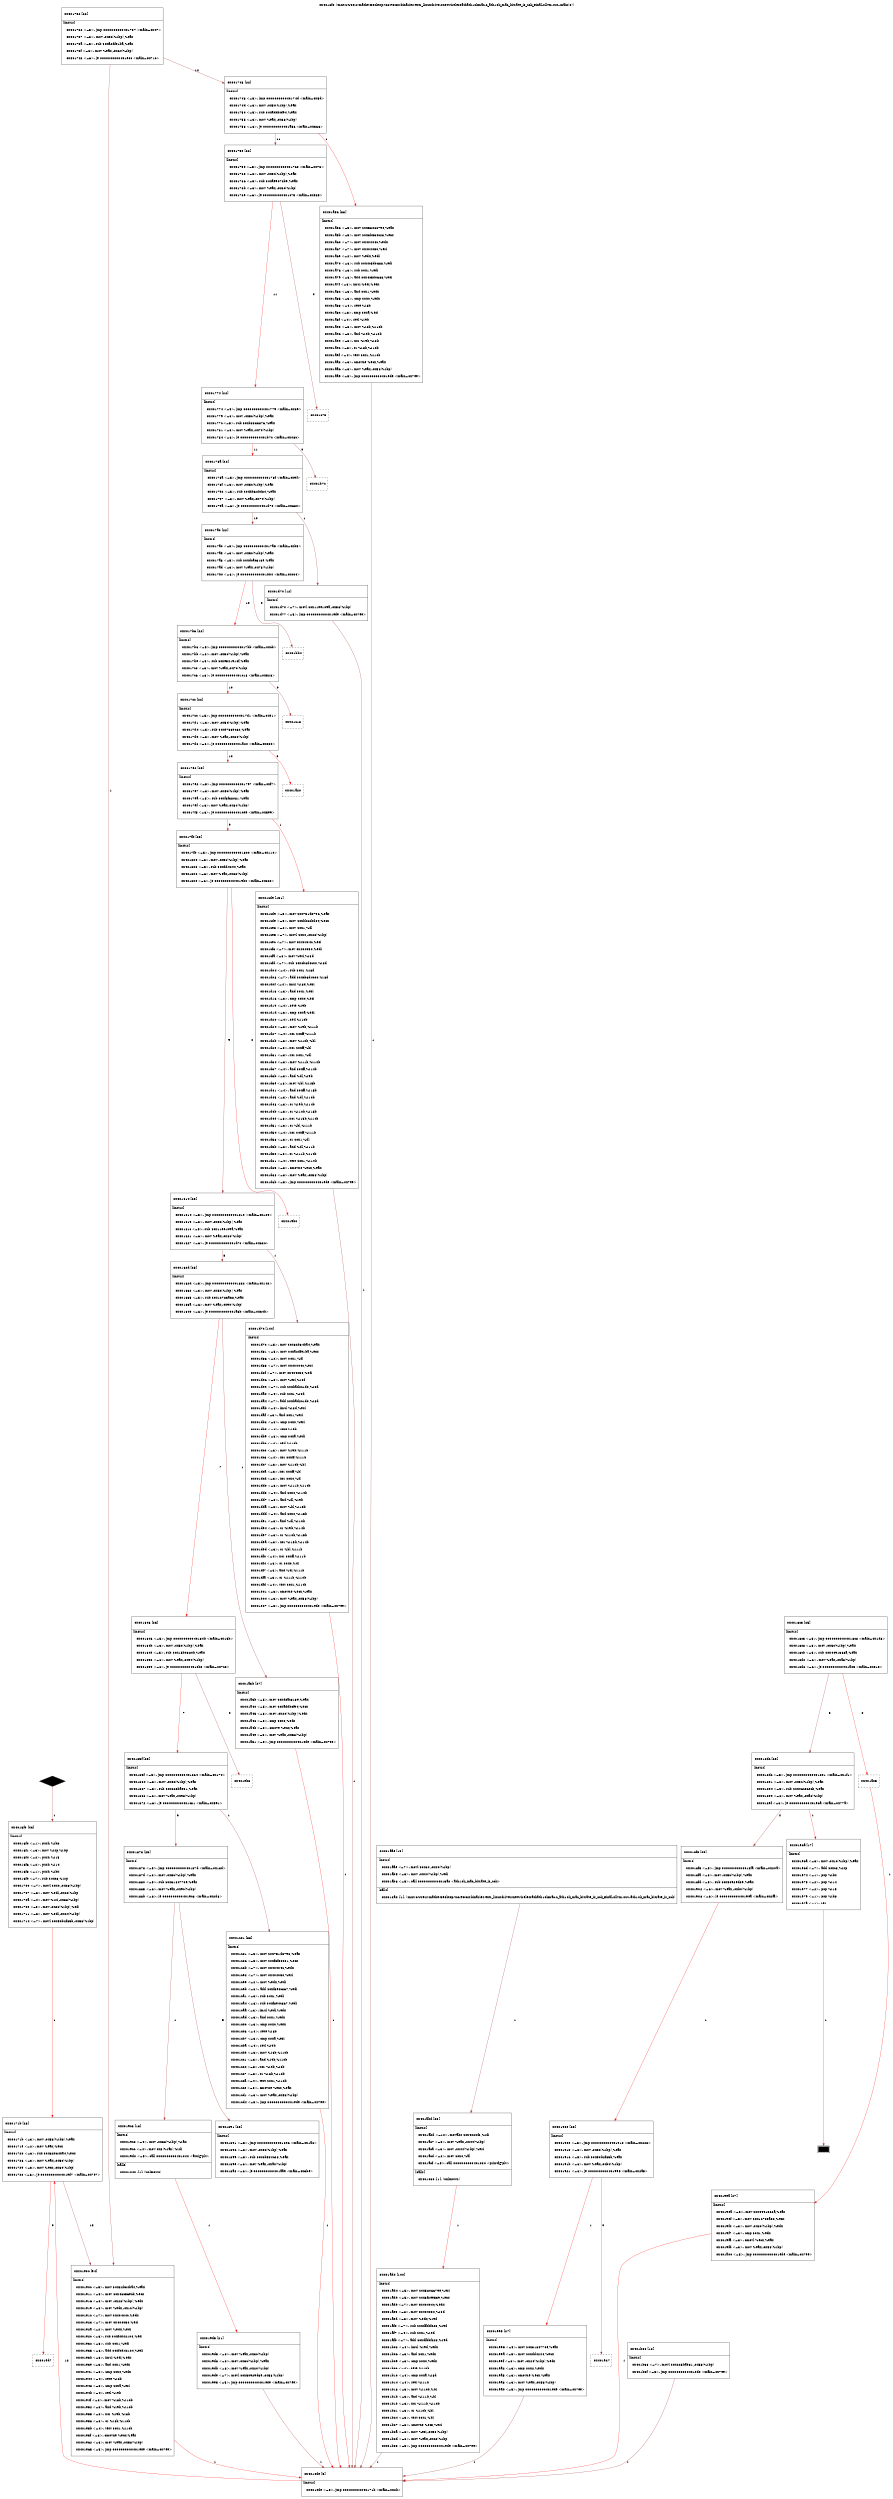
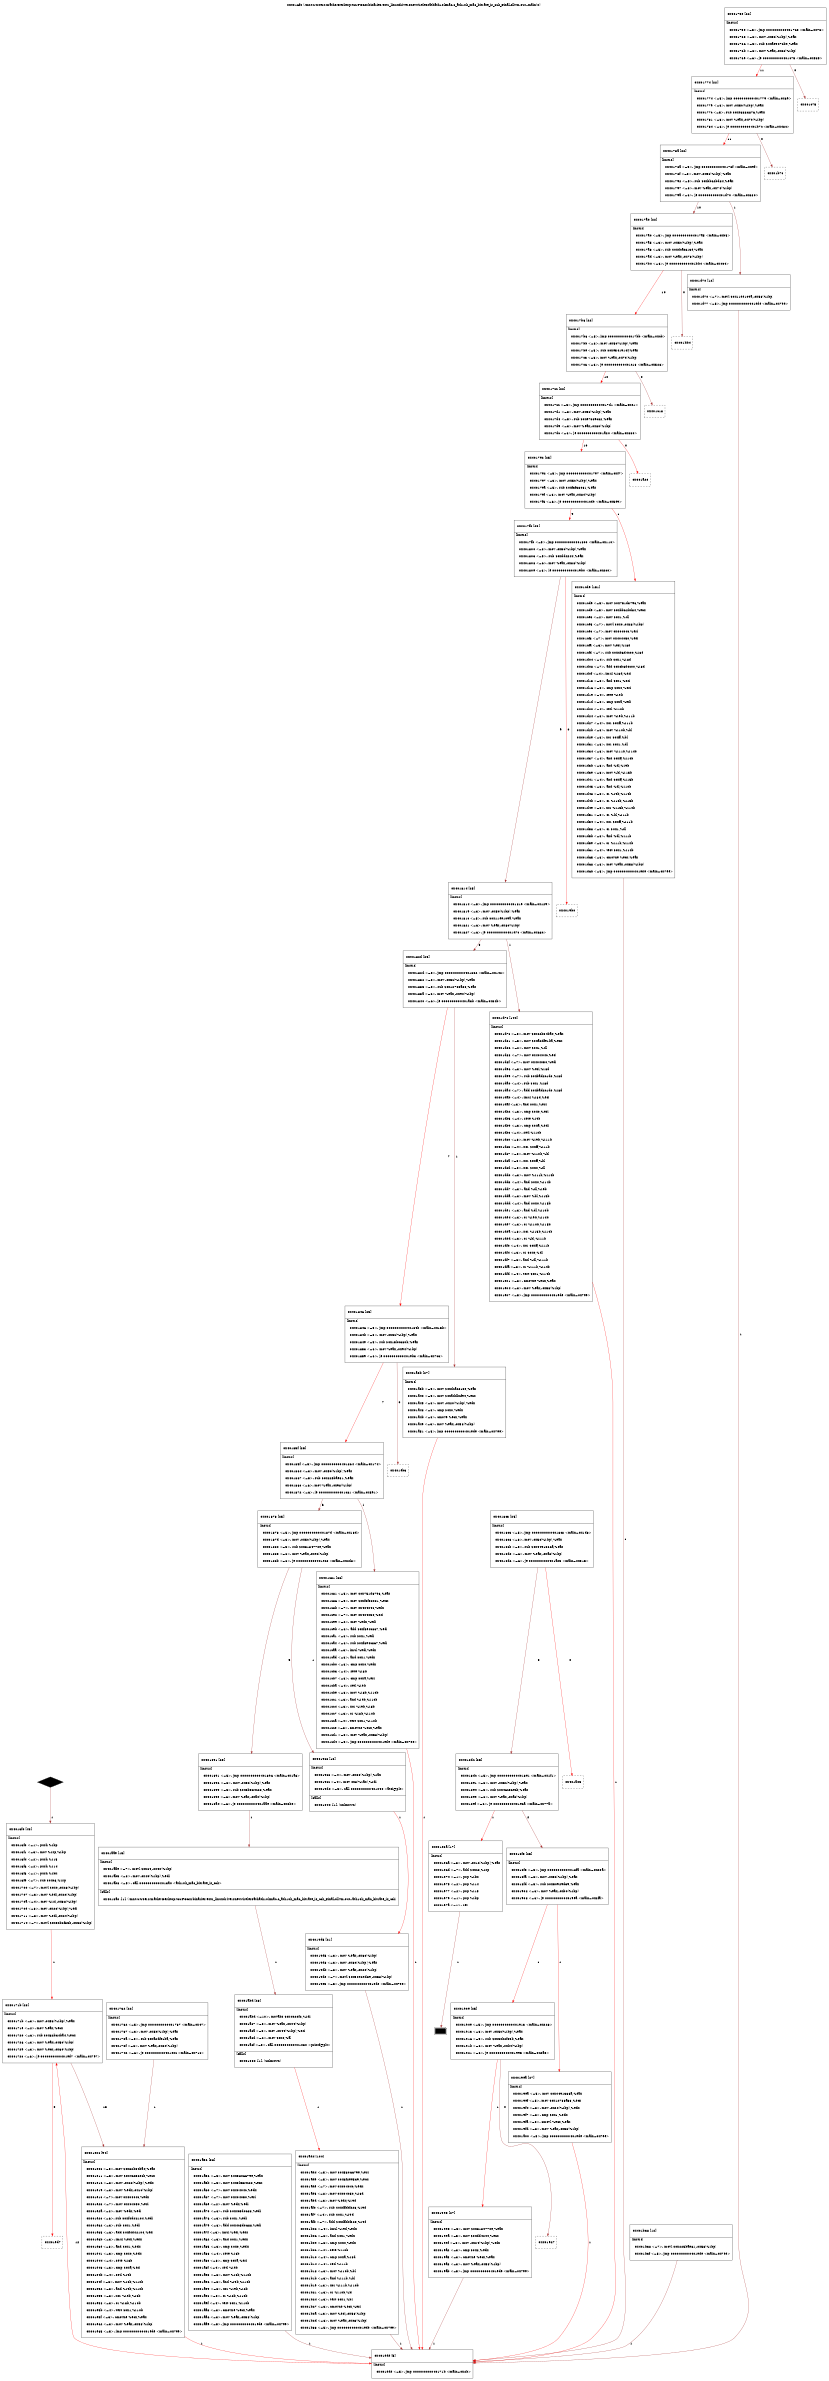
(275, 105) -> none
none -> (249, 1828)
(886, 2002) -> (558, 1987)
